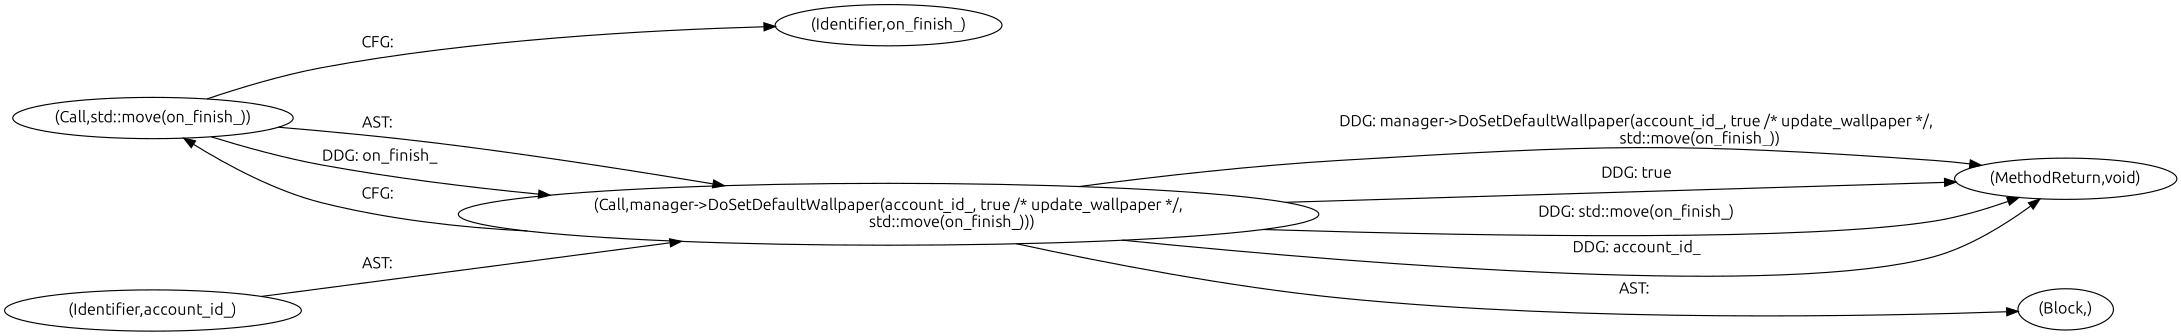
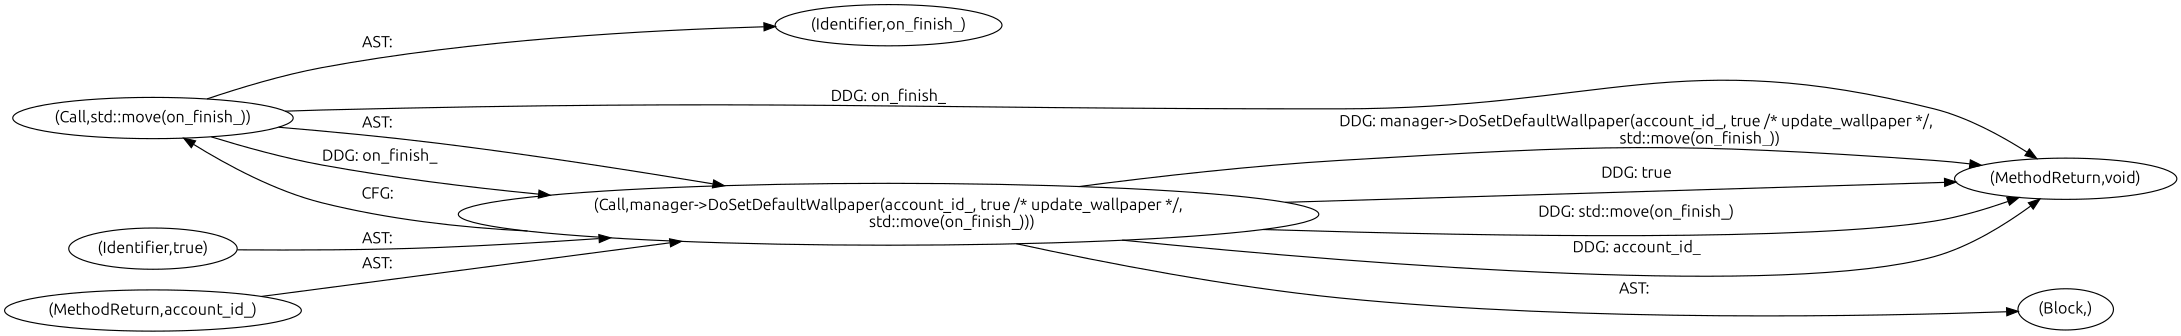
(380, 43) -> (380, 43)
none -> (1163, 108)
none -> (153, 249)
(153, 311) -> (153, 311)
